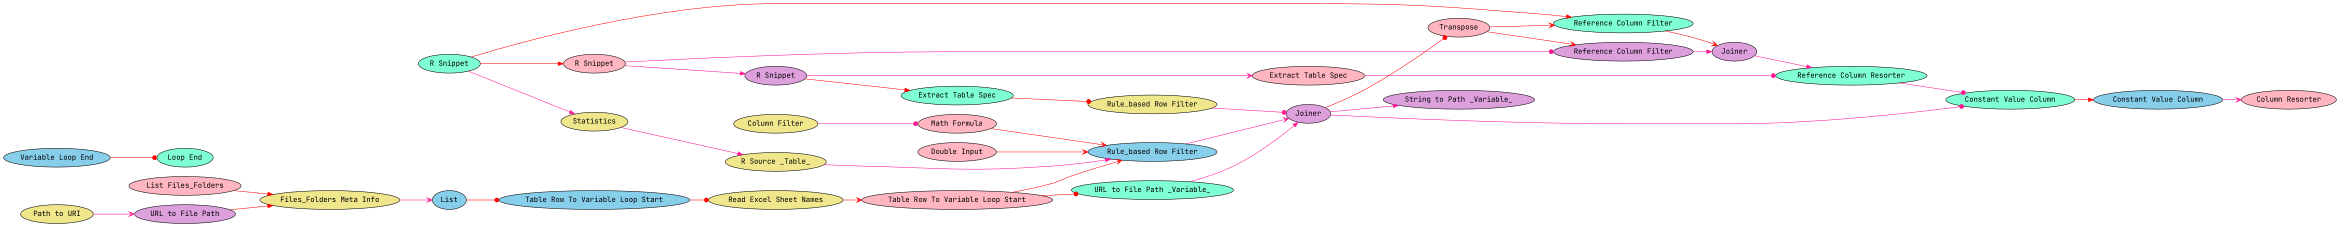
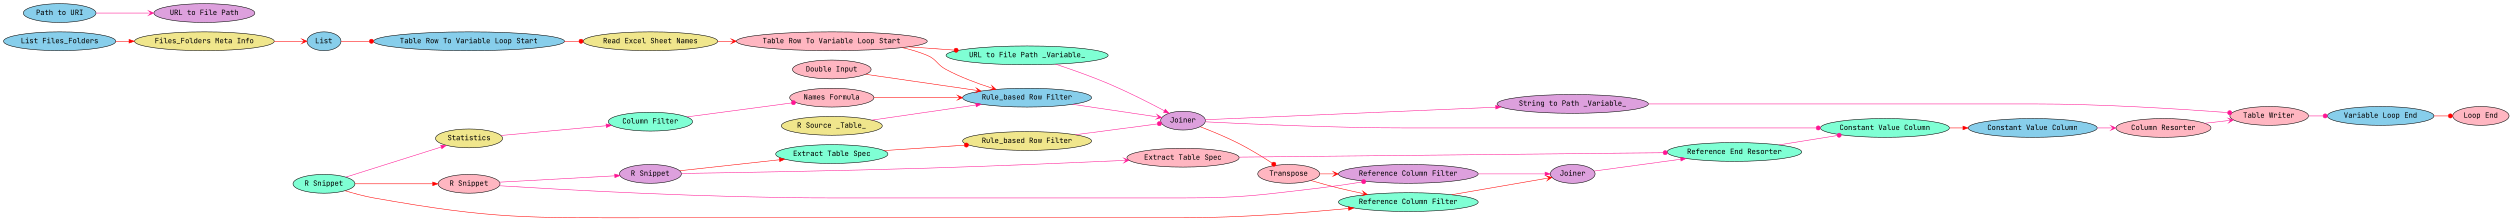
(1851, 76) -> (1734, 152)
none -> (2269, 116)
(776, 124) -> (650, 122)
(957, 124) -> (832, 98)
(679, 141) -> (554, 131)
(185, 158) -> (2481, 116)
(185, 186) -> (60, 41)
(413, 200) -> (288, 41)
(249, 208) -> none
(57, 214) -> (60, 13)
